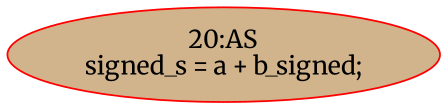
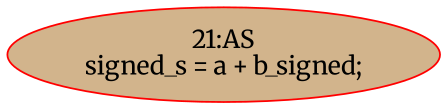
(224, 55) -> (224, 55)
